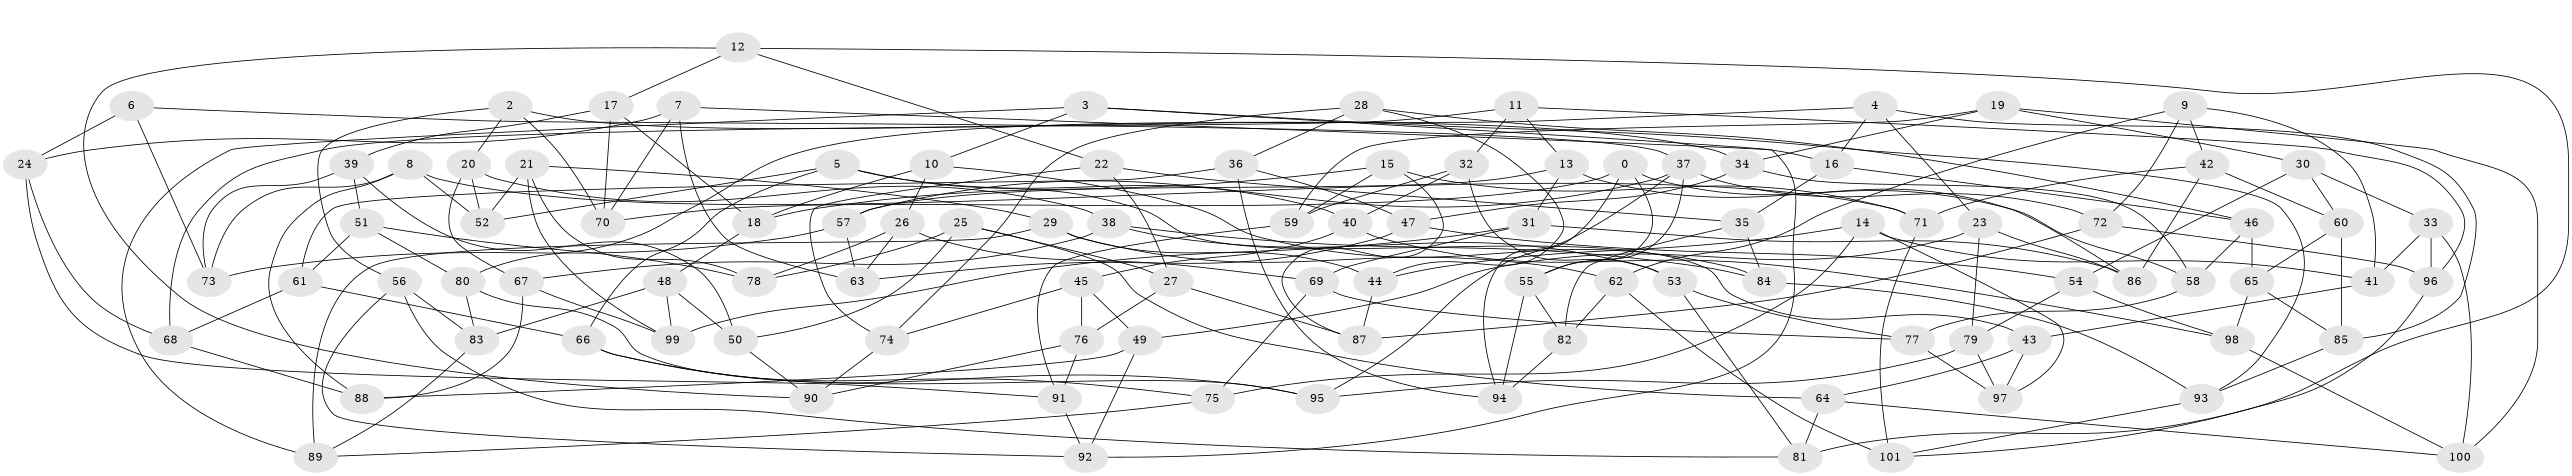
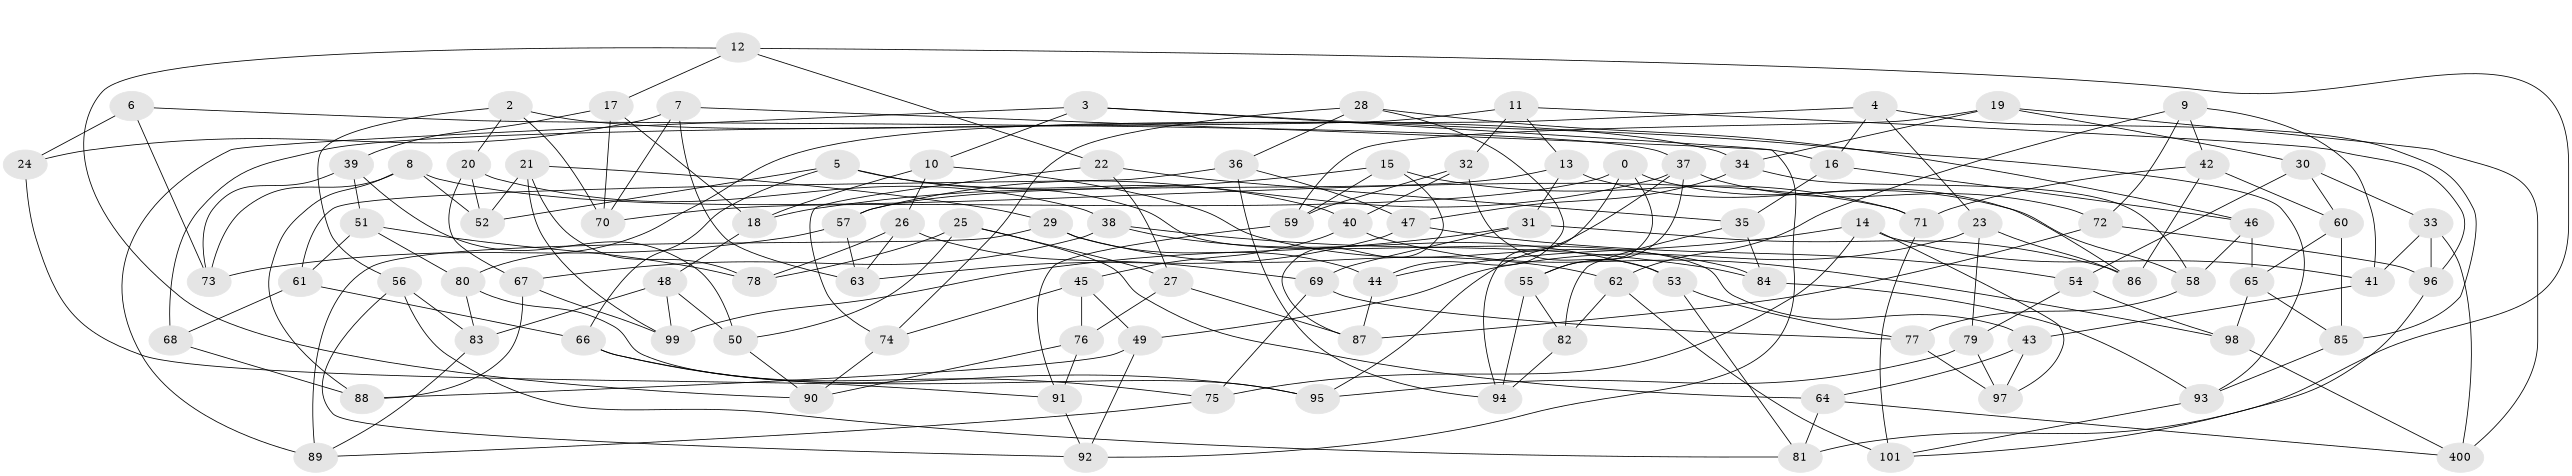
(71, 273) -> none
(2460, 458) -> (2460, 458)
